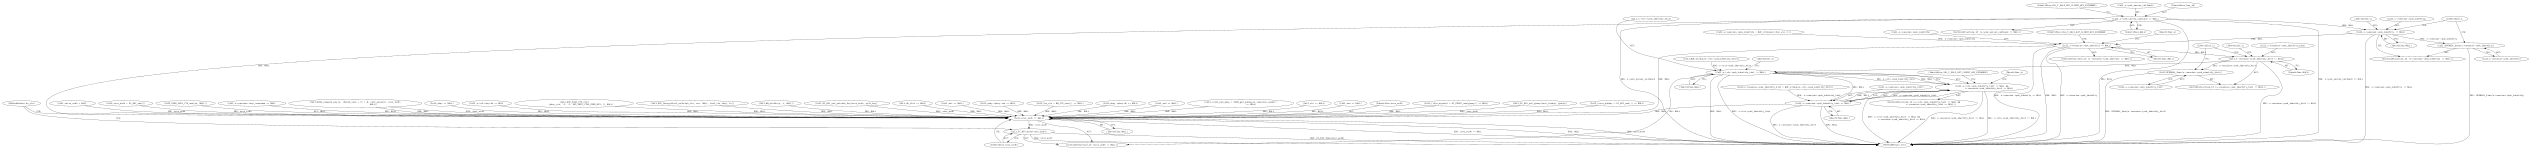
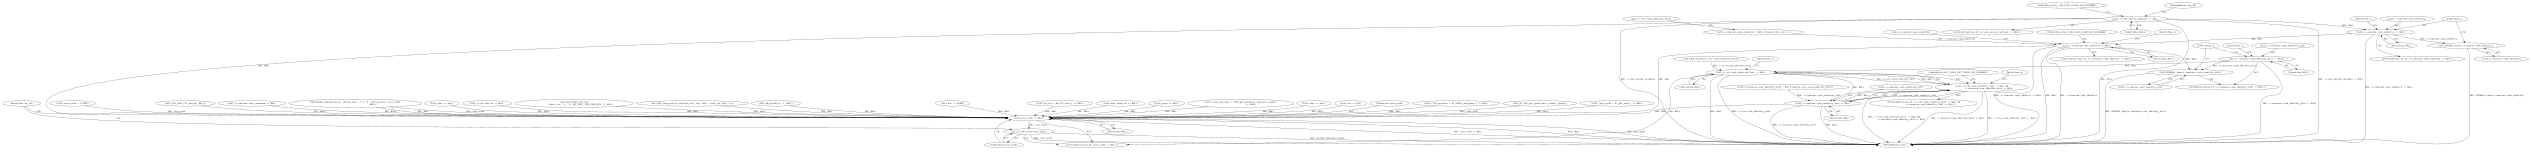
(2136, 5) -> none
(2183, 5) -> (2183, 5)
(2173, 52) -> (2155, 51)
(2443, 52) -> none
(1652, 57) -> (1700, 25)
(22, 103) -> (22, 103)
(73, 103) -> (73, 103)
(126, 103) -> none
(186, 103) -> (186, 103)
(847, 103) -> none
(913, 103) -> none
(953, 103) -> (953, 103)
(998, 103) -> none
(1167, 103) -> (1167, 103)
(1314, 103) -> (1314, 103)
(1351, 103) -> (1351, 103)
(1617, 103) -> (1617, 103)
